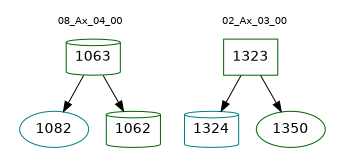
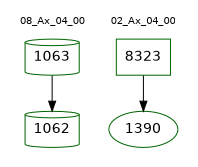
(255, 22) -> (143, 22)
(251, 57) -> (143, 57)
(54, 129) -> none
(212, 129) -> none
(291, 129) -> (143, 129)
